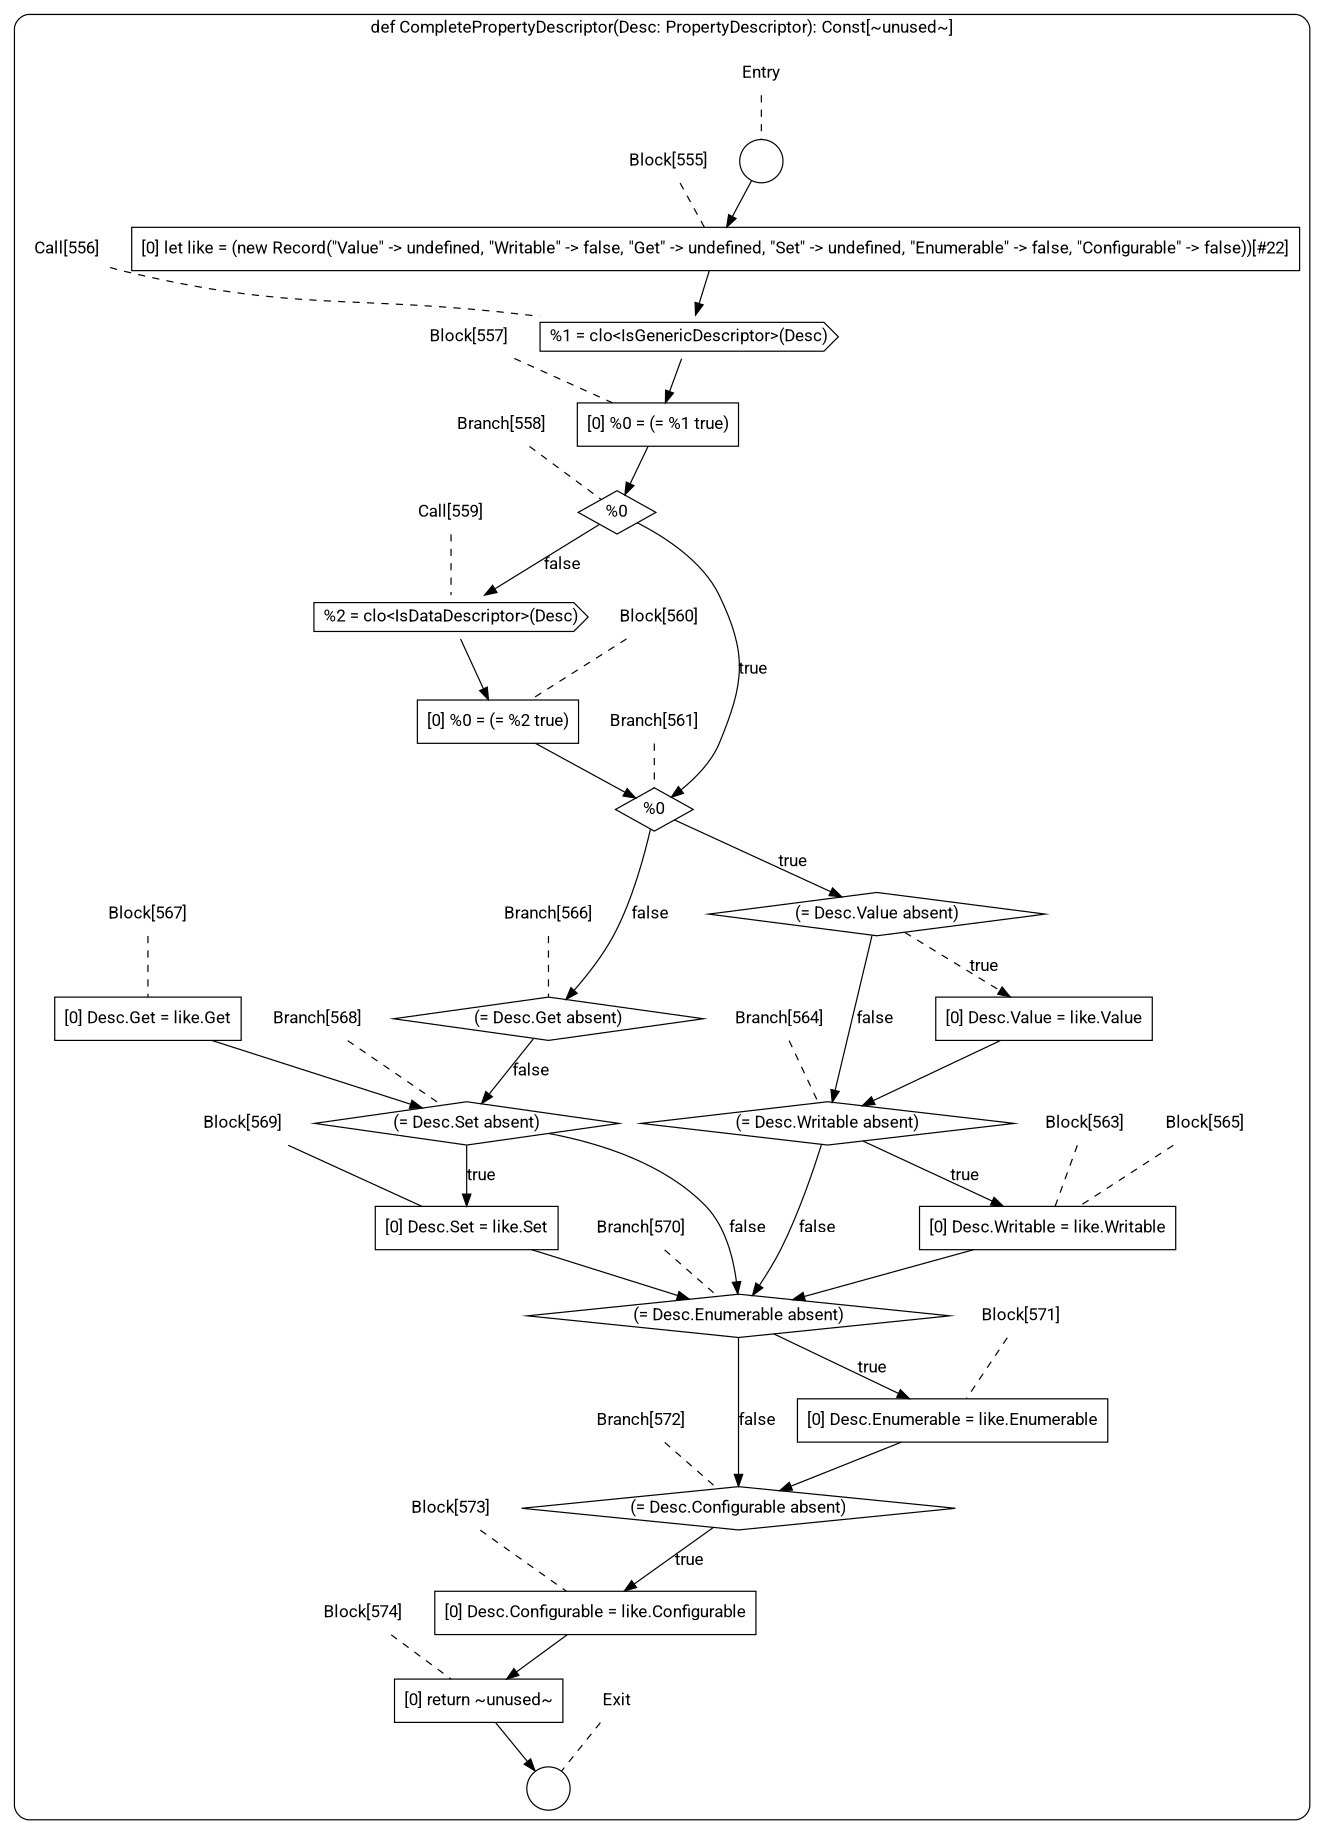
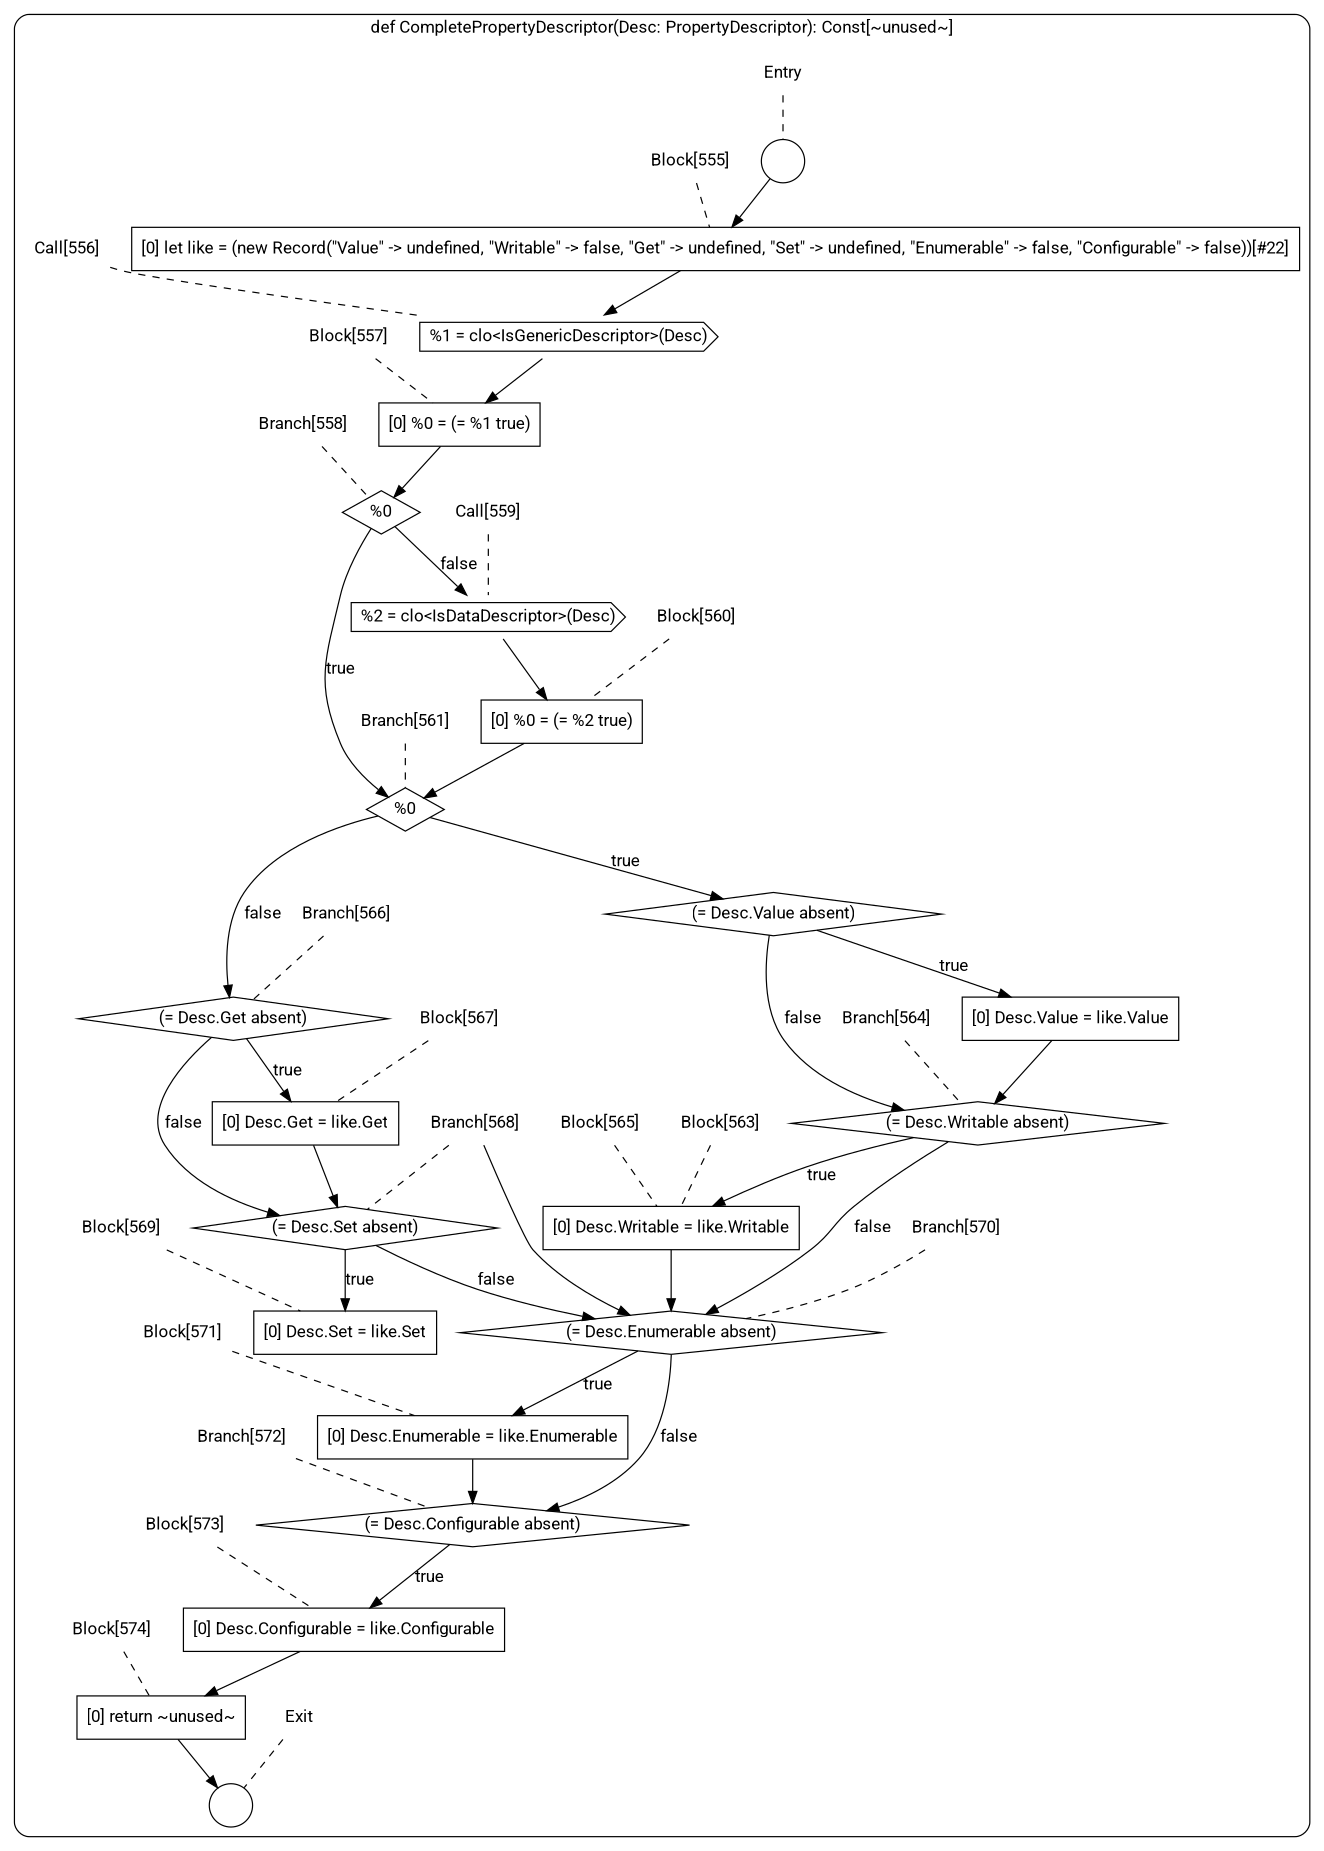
(952, 961) -> (908, 962)
none -> (265, 1065)
(355, 1176) -> (234, 1280)
(605, 1273) -> (530, 1246)
